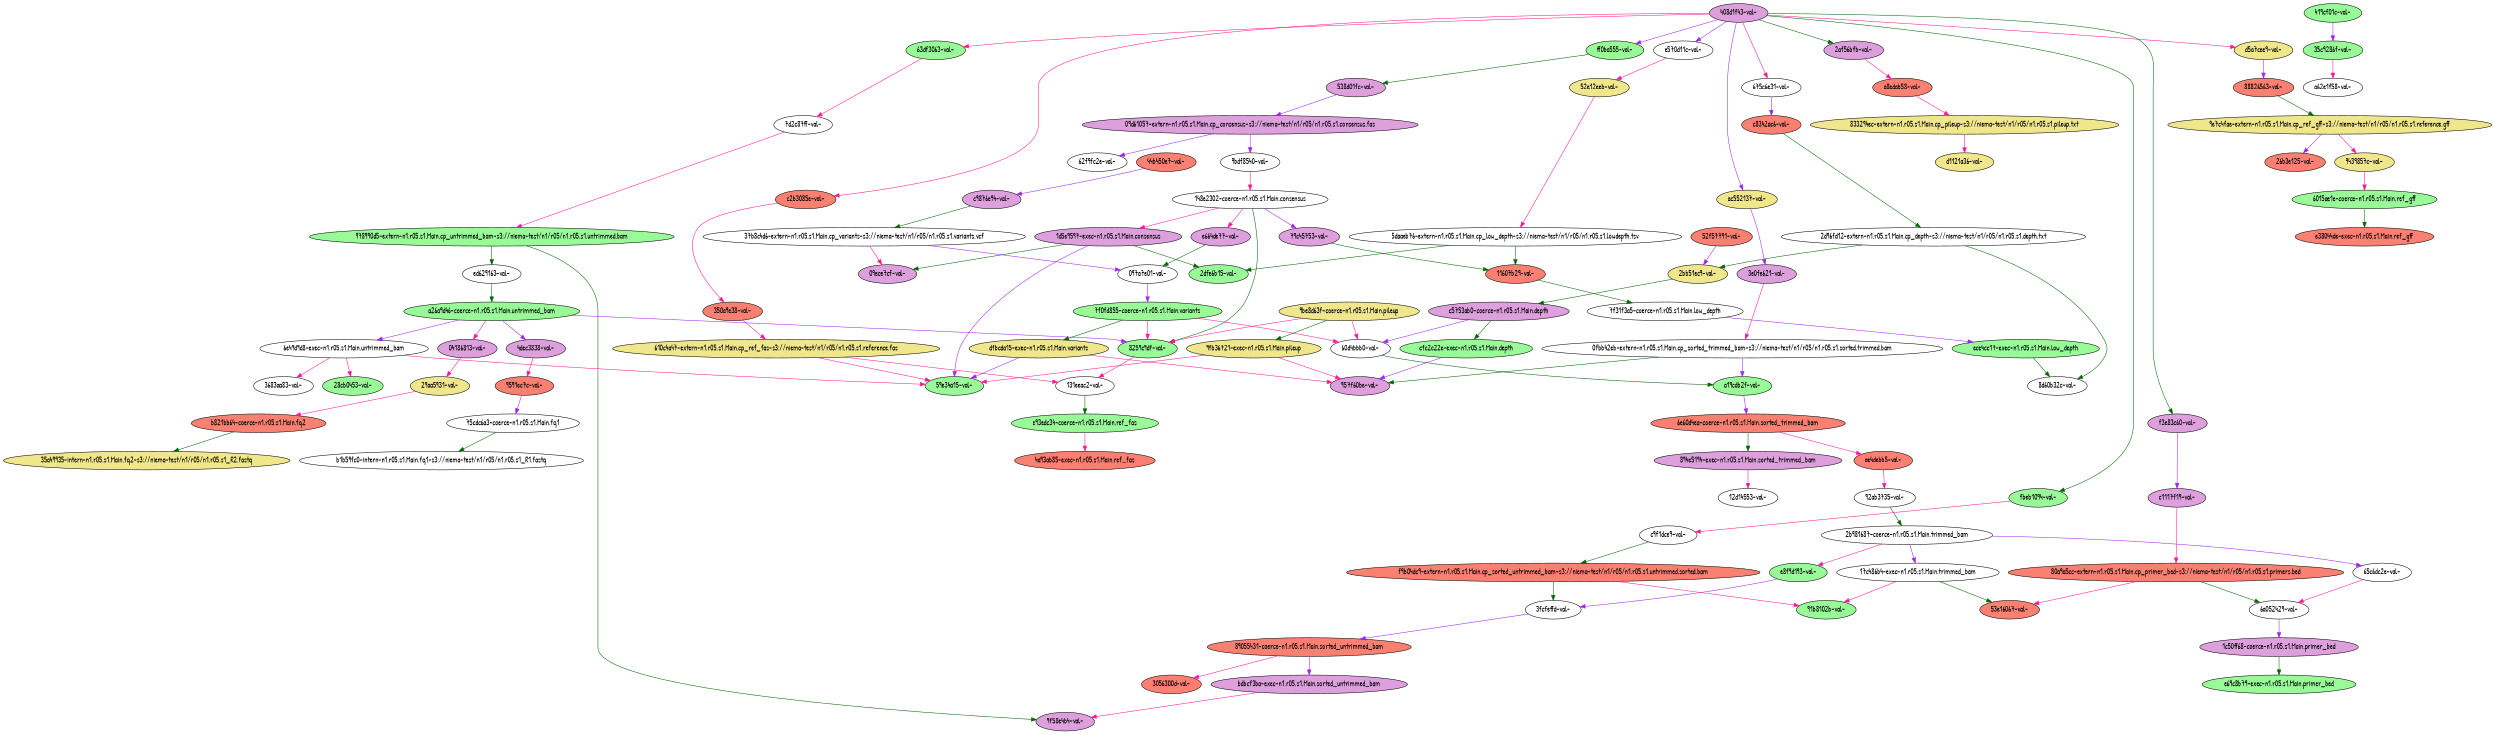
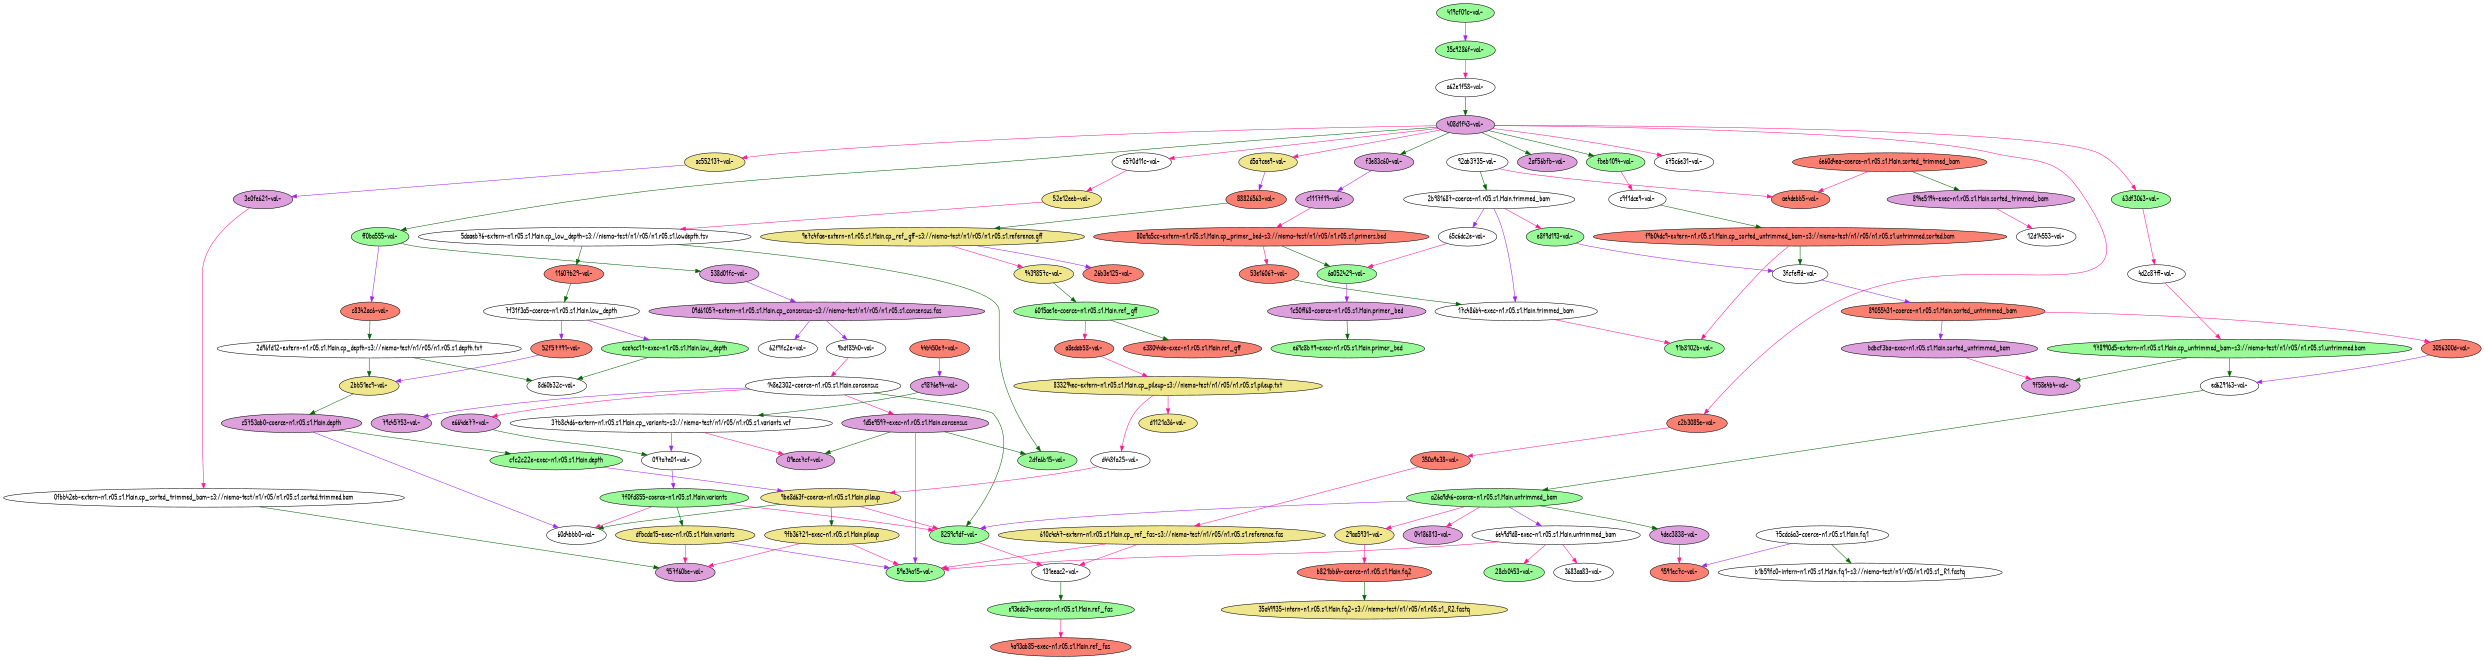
(1713, 30) -> (1306, 143)
(1679, 31) -> (920, 168)
(1876, 67) -> (1085, 327)
none -> (1465, 104)
(1727, 104) -> (1091, 135)
(1771, 104) -> (376, 271)
(803, 125) -> (2157, 274)
(2365, 178) -> (1063, 291)
(1407, 258) -> none
none -> (561, 327)
(1354, 328) -> (692, 515)
(512, 329) -> (1596, 516)
(455, 365) -> (1428, 517)
(1413, 367) -> (690, 479)
none -> (2346, 370)
(1742, 386) -> none
(520, 402) -> (1749, 554)
none -> (1120, 461)
(1884, 477) -> (1633, 185)
(1963, 591) -> (1374, 293)
(2279, 610) -> (1347, 274)
